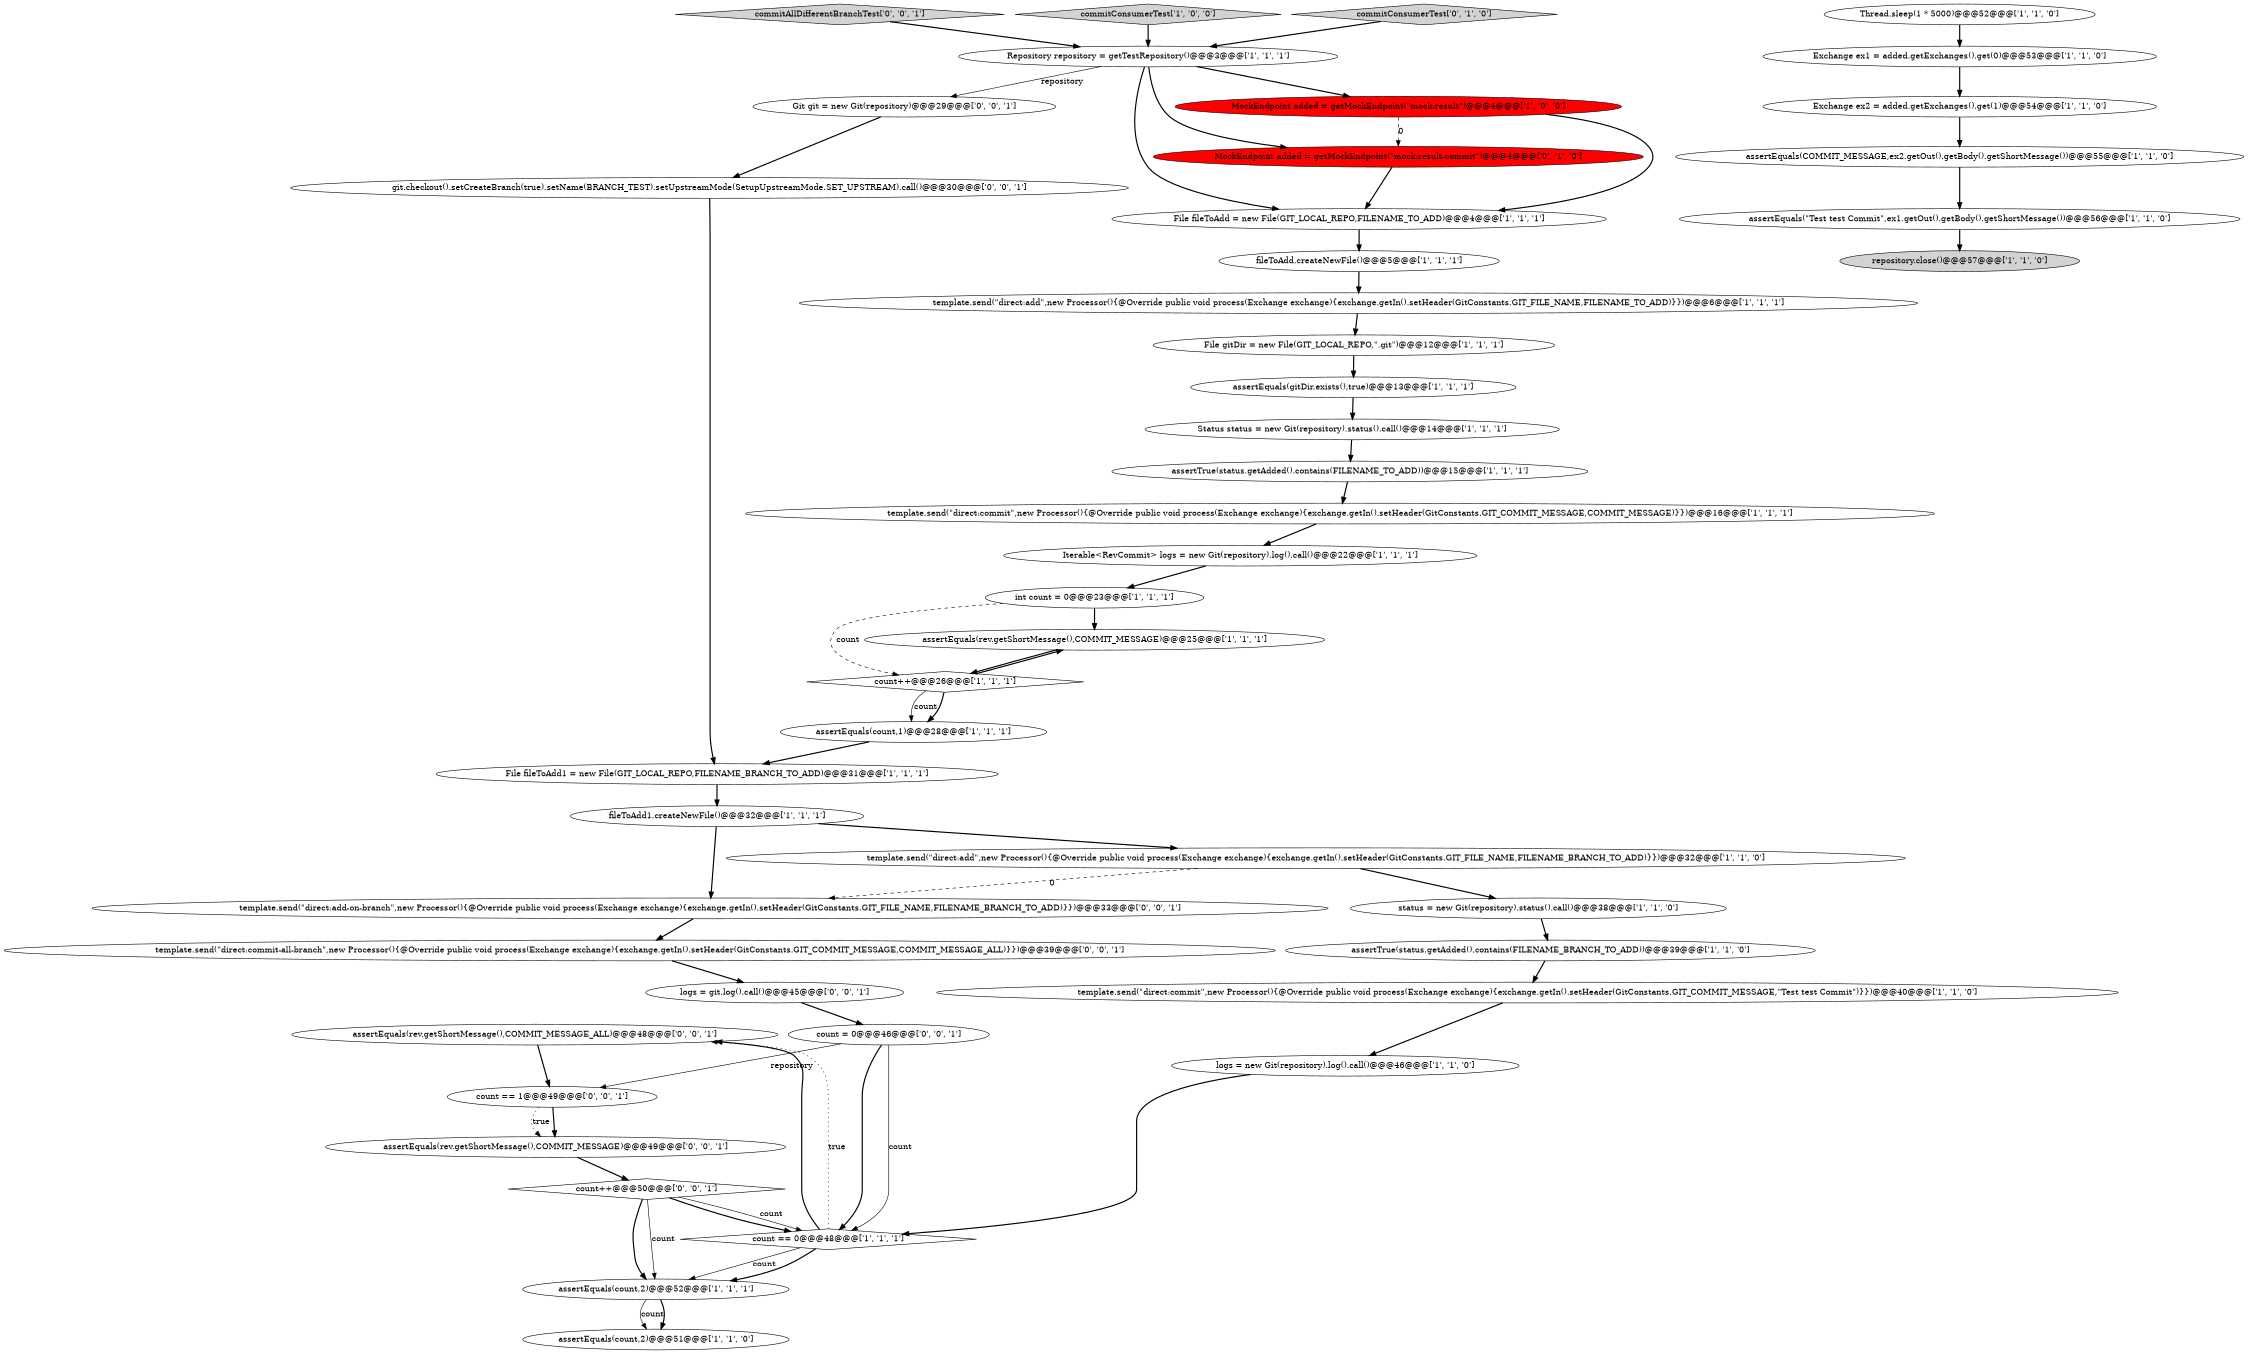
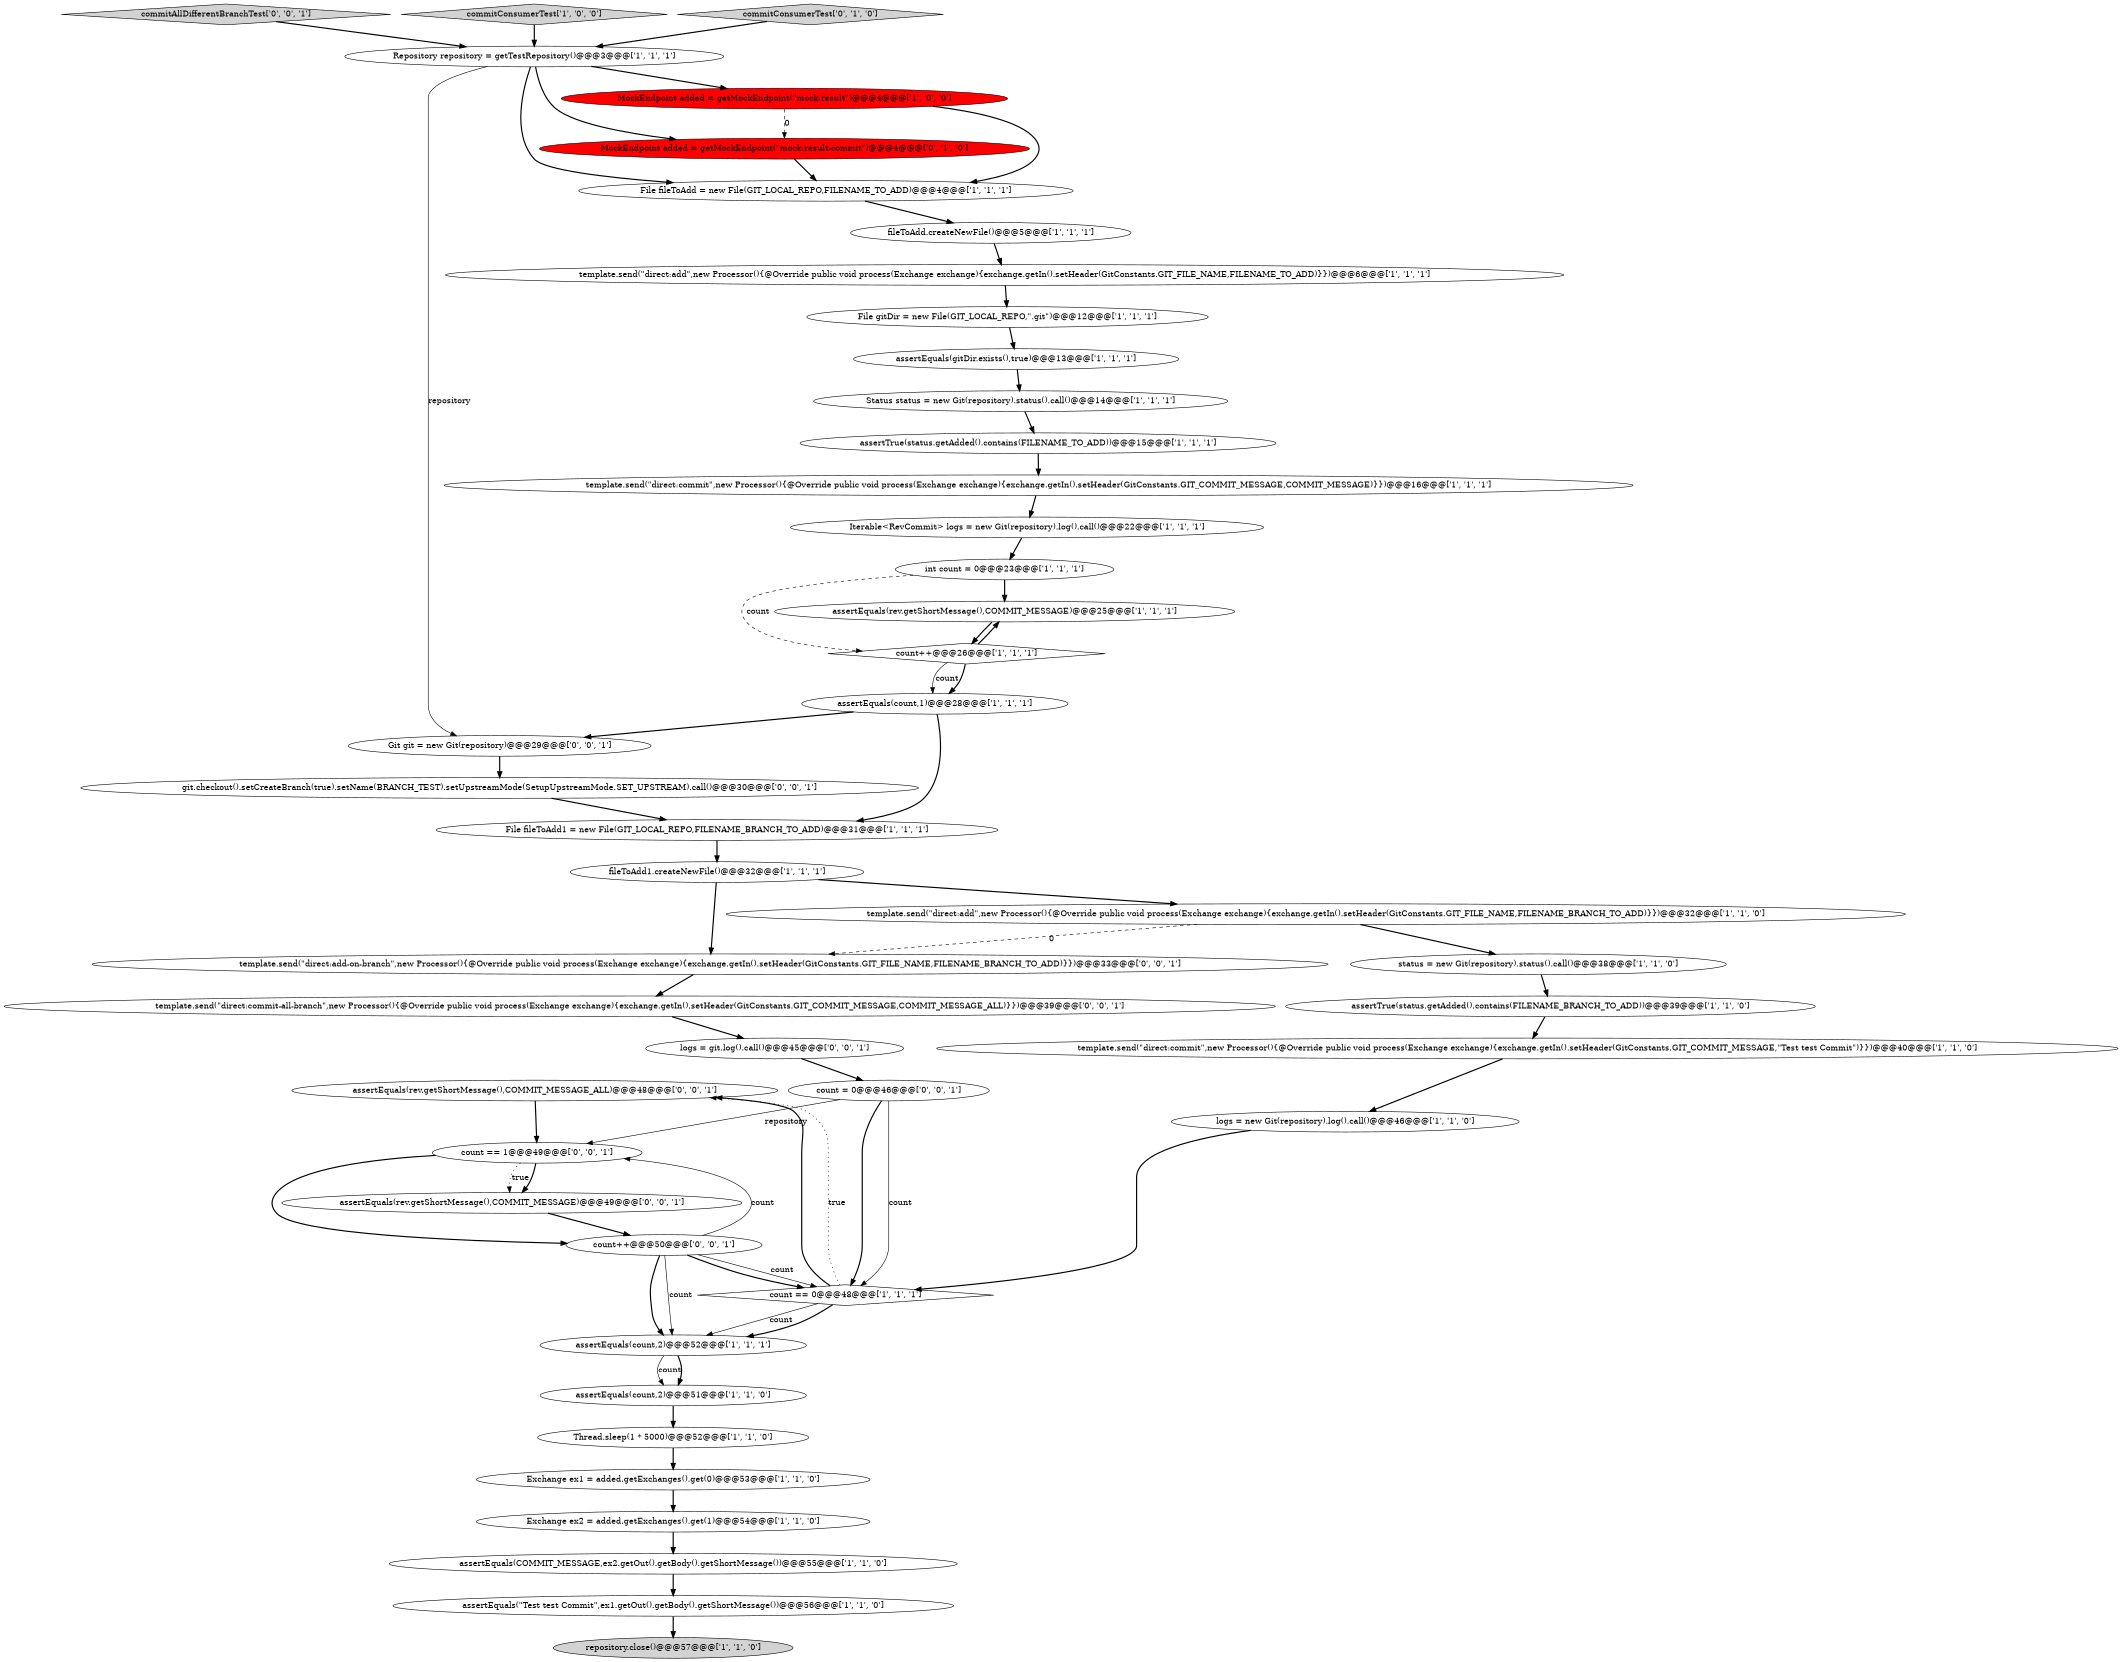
none -> (722, 724)
none -> (726, 1179)
(647, 1189) -> (664, 1245)
none -> (323, 1228)
none -> (673, 1414)
